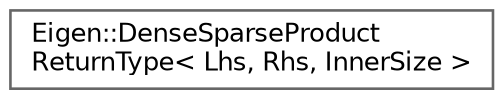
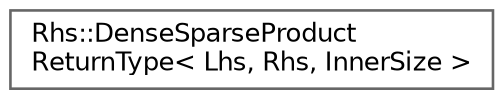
(252, 50) -> (252, 50)
